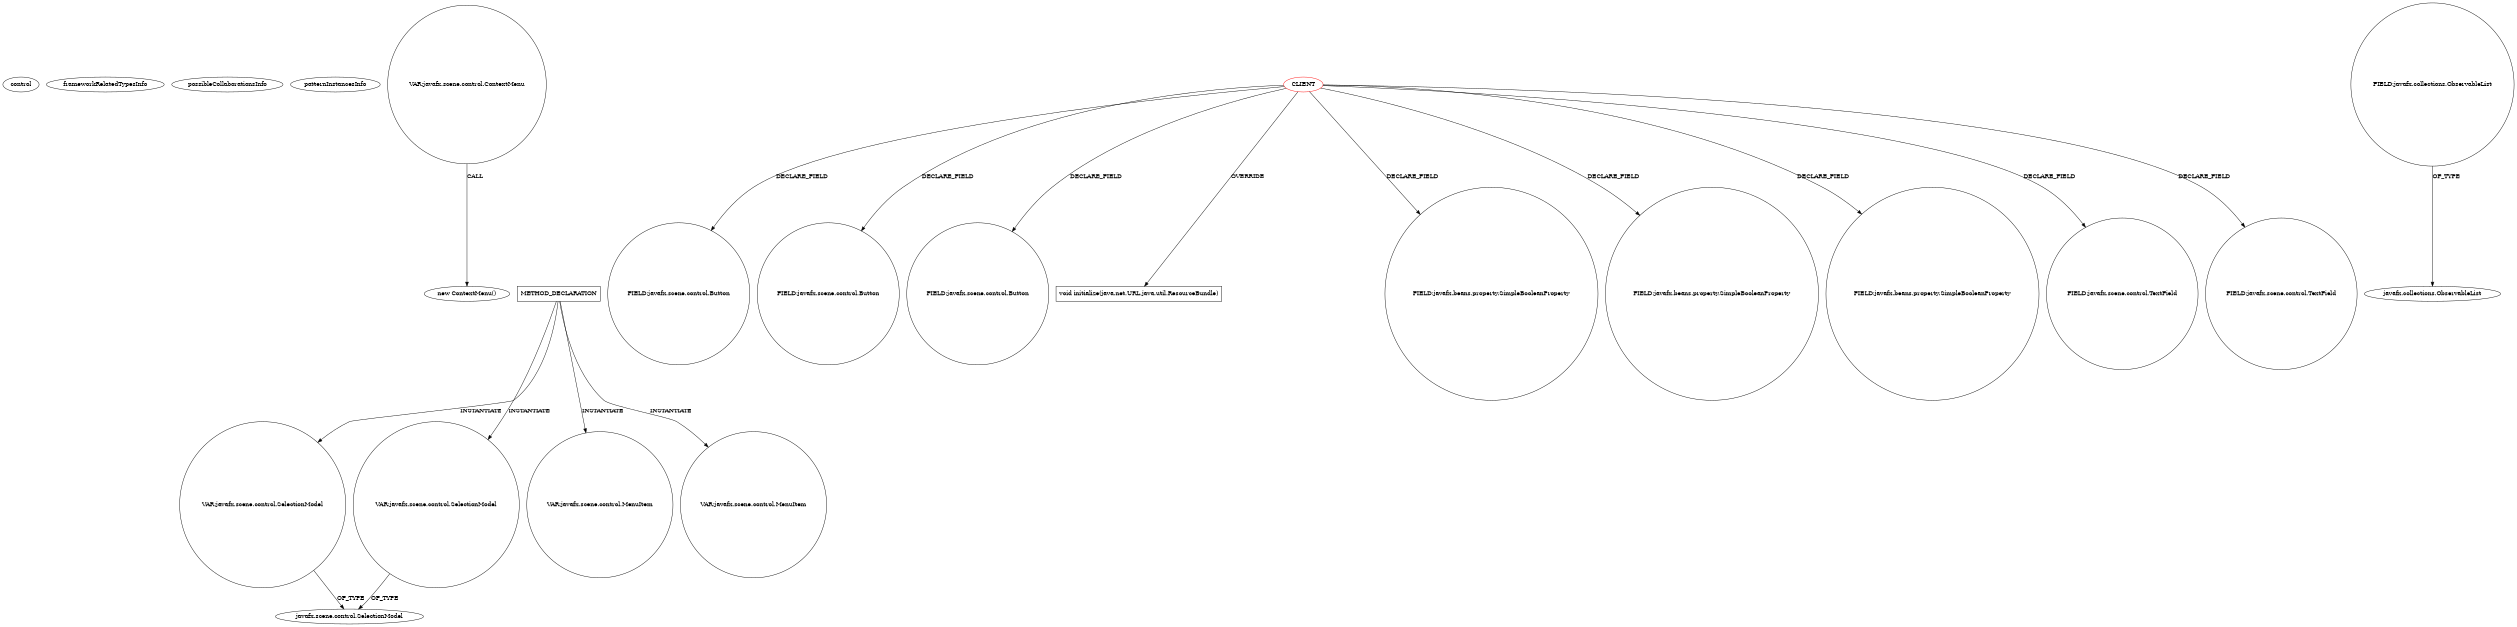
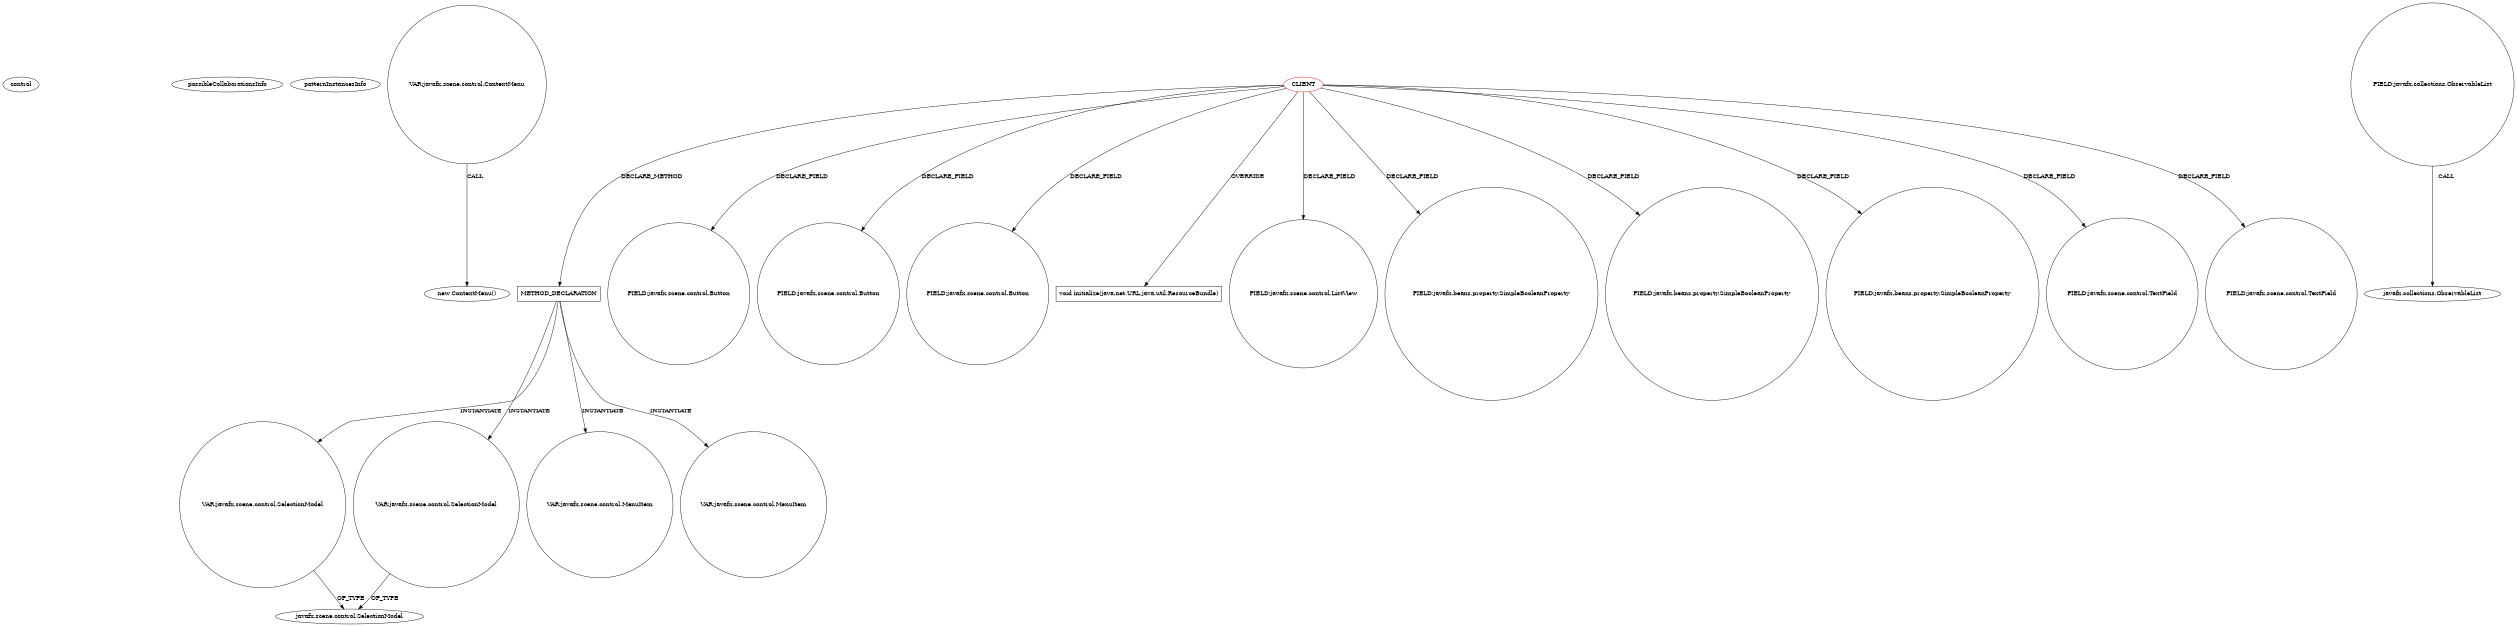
(105, 85) -> none
none -> (885, 113)
(2446, 177) -> (2446, 177)
none -> (1303, 294)
